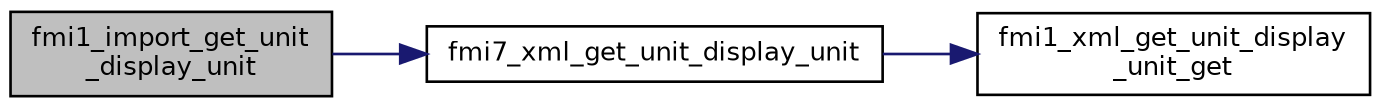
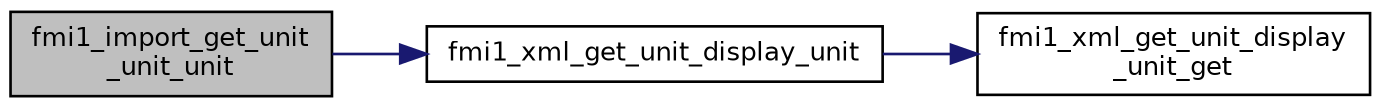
(171, 54) -> (171, 54)
(655, 54) -> (655, 54)
